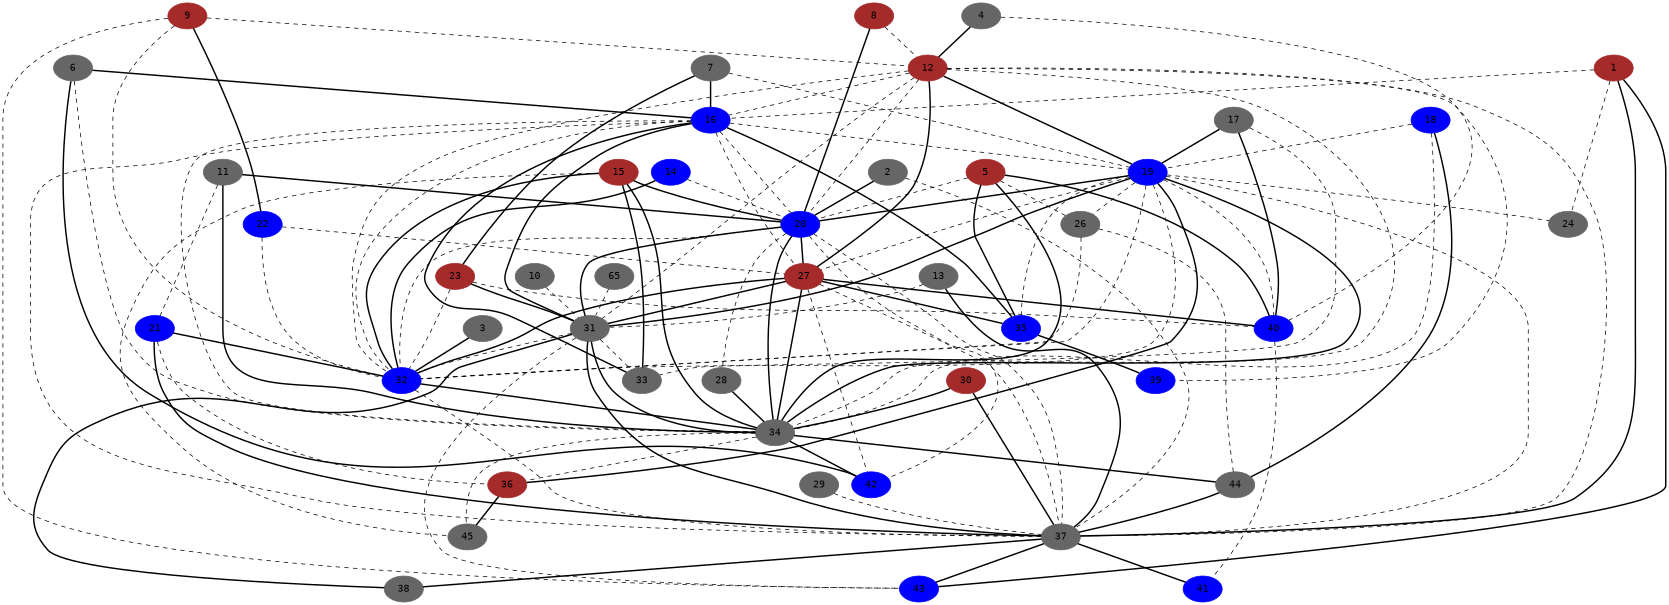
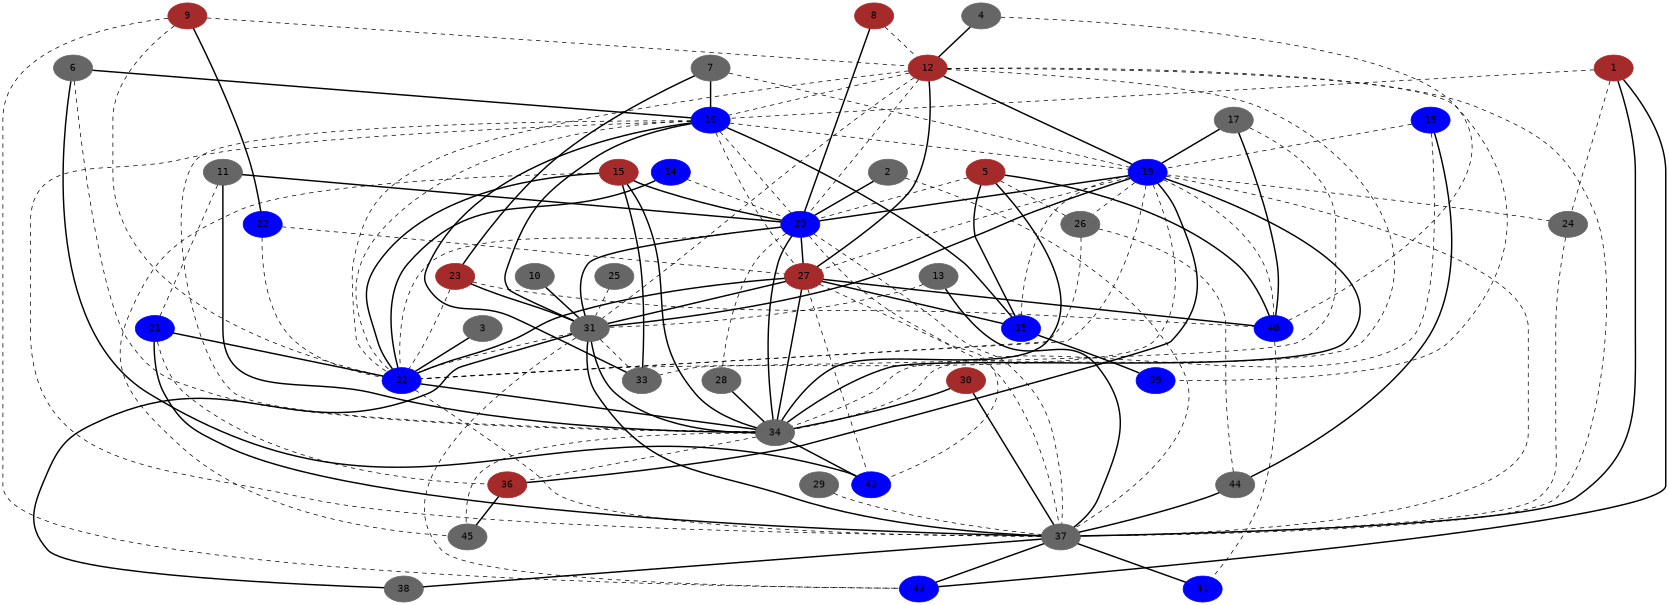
(614, 276) -> (614, 276)
(562, 302) -> (562, 302)
(1005, 459) -> none
none -> (1516, 507)
